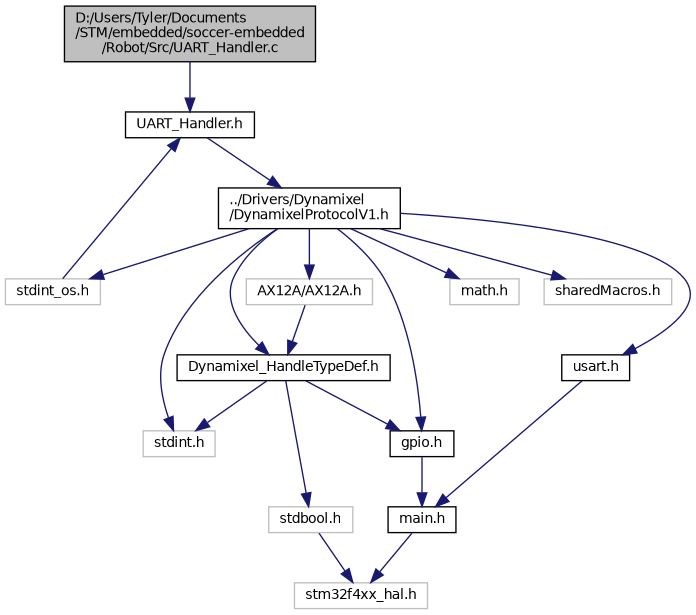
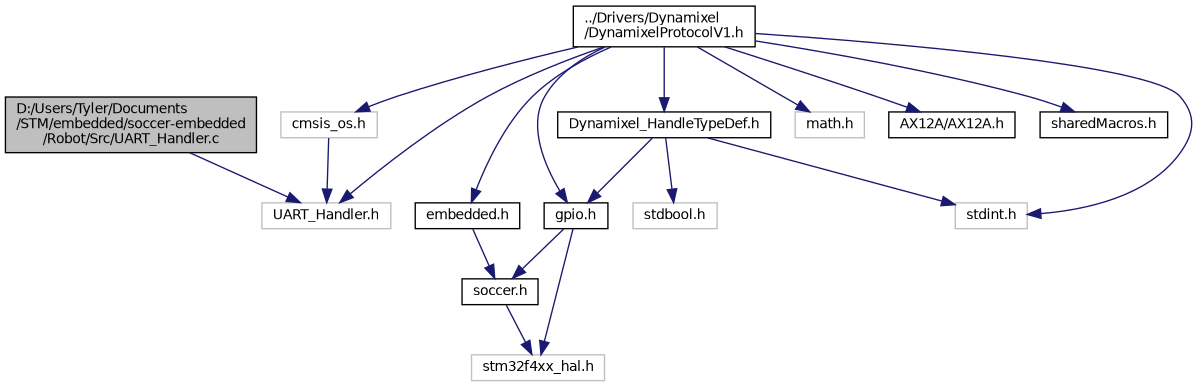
(190, 125) -> (326, 216)
(238, 159) -> (469, 107)
(53, 292) -> (329, 125)
(309, 292) -> (952, 125)
(608, 292) -> (1104, 125)
(299, 323) -> none
(596, 368) -> (467, 216)
(422, 520) -> (500, 292)
(332, 552) -> (559, 285)
